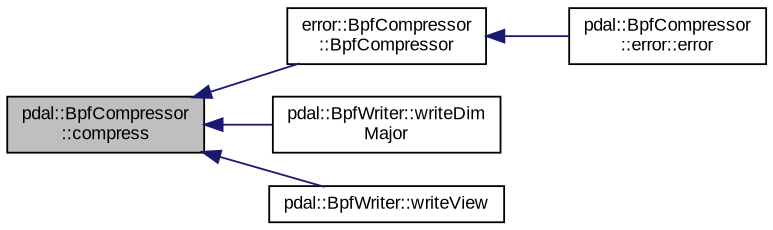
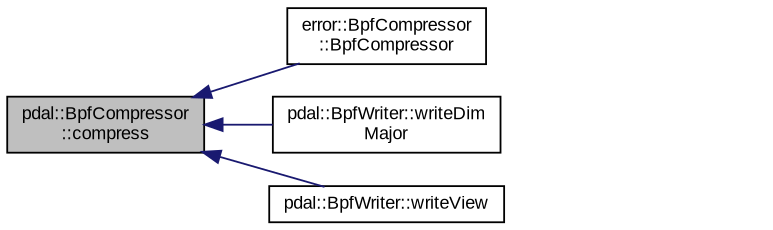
(668, 36) -> none
